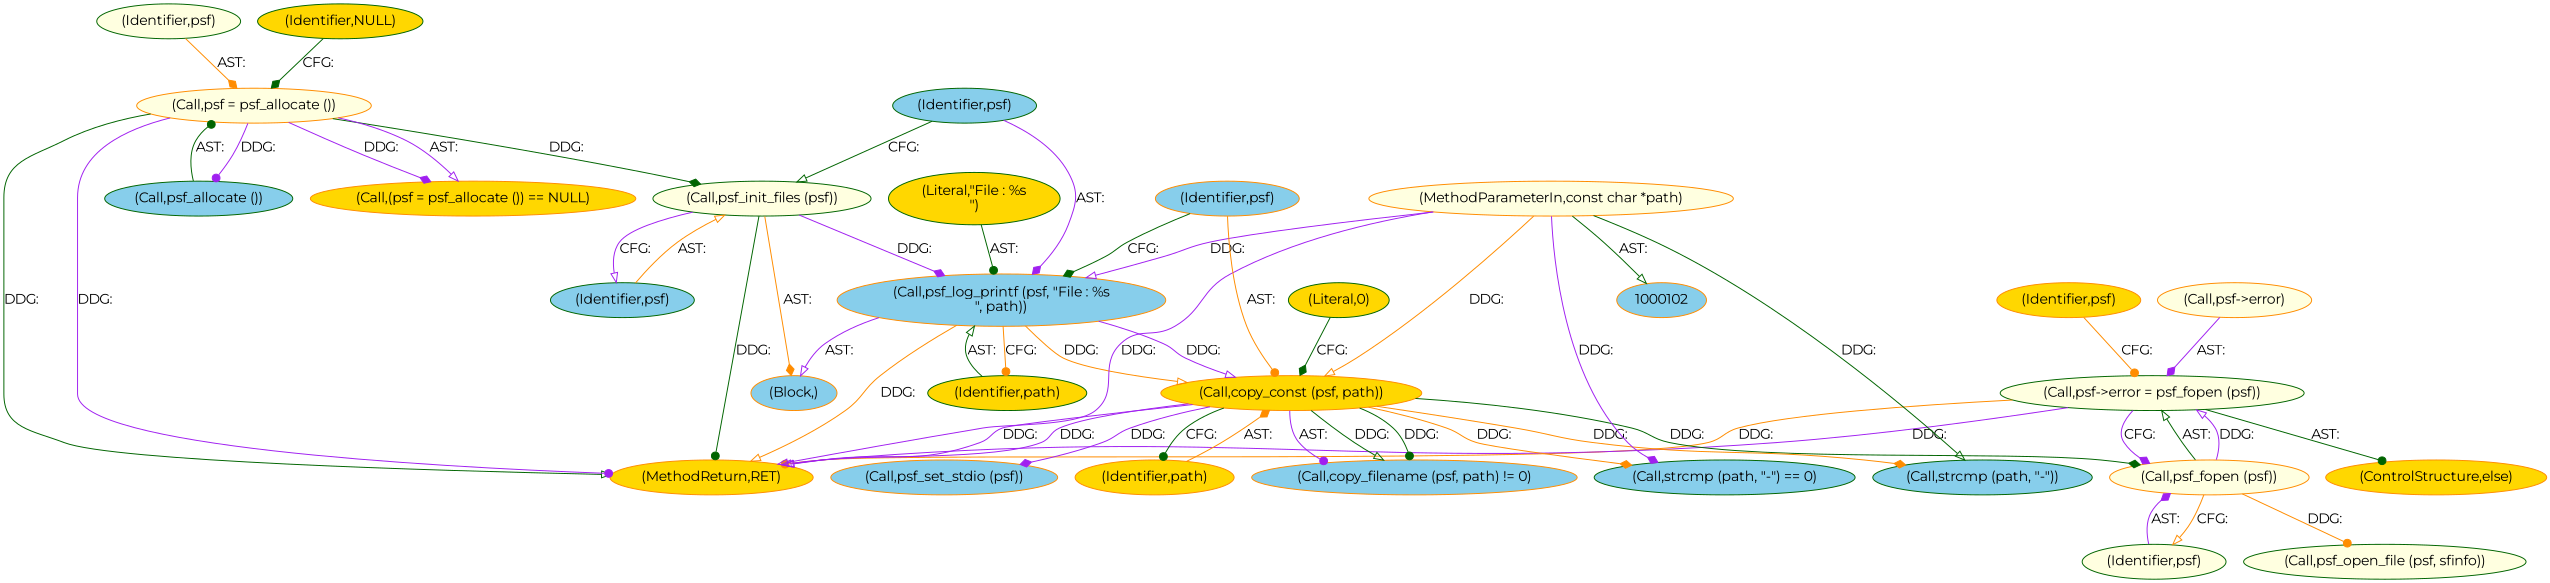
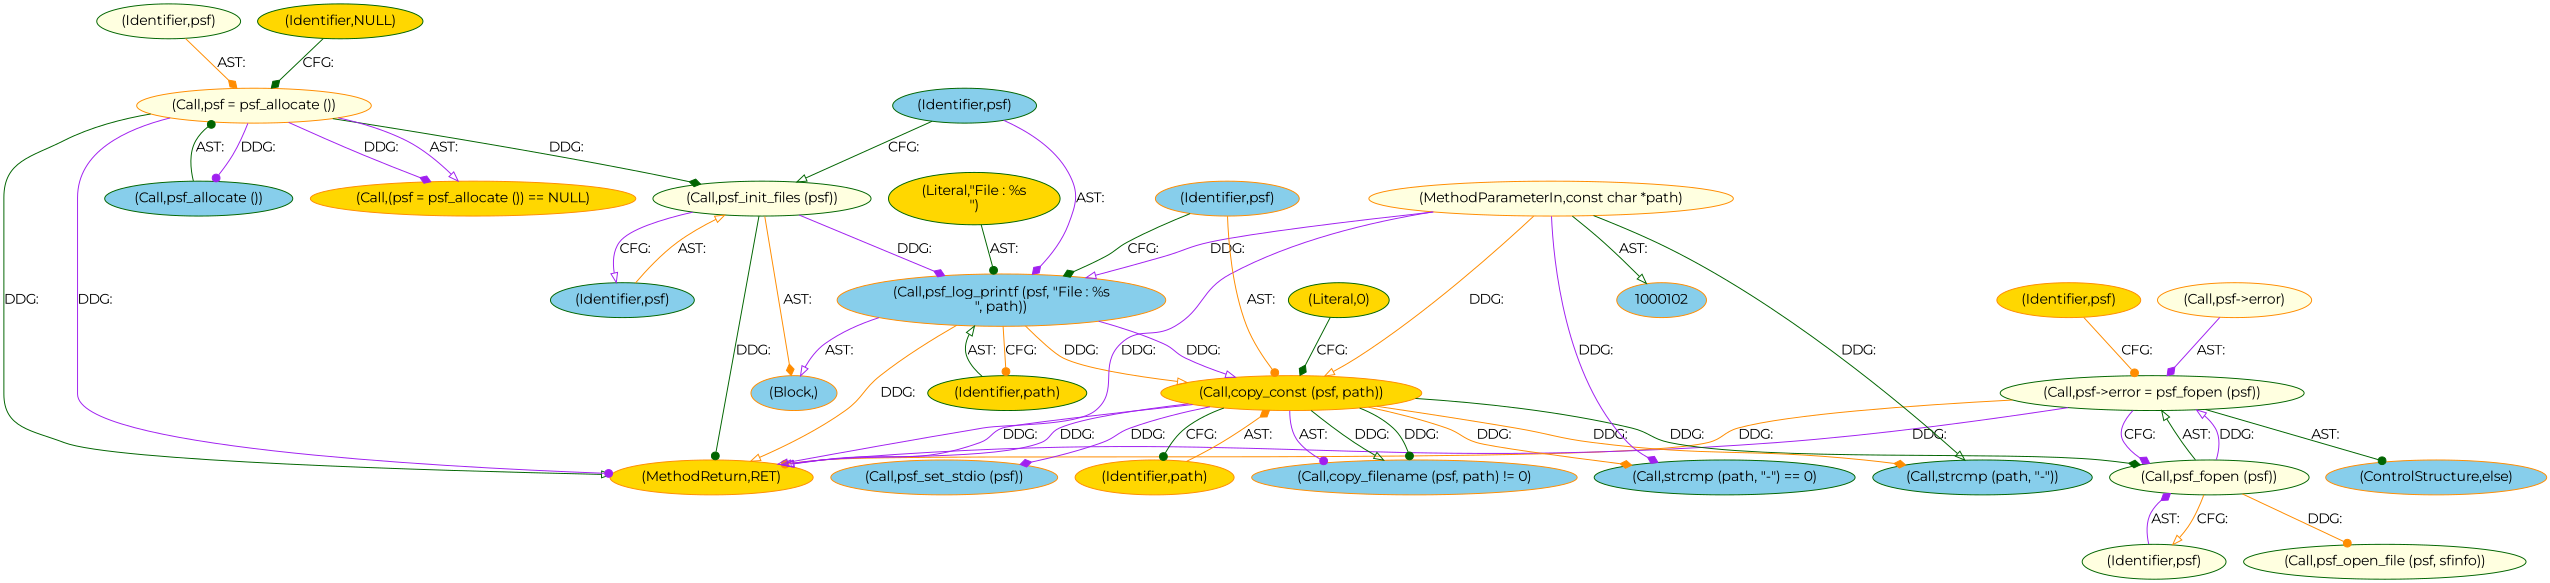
(2209, 477) -> (2209, 477)
(2436, 477) -> (2436, 477)
